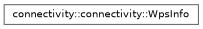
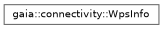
(101, 15) -> (82, 15)
